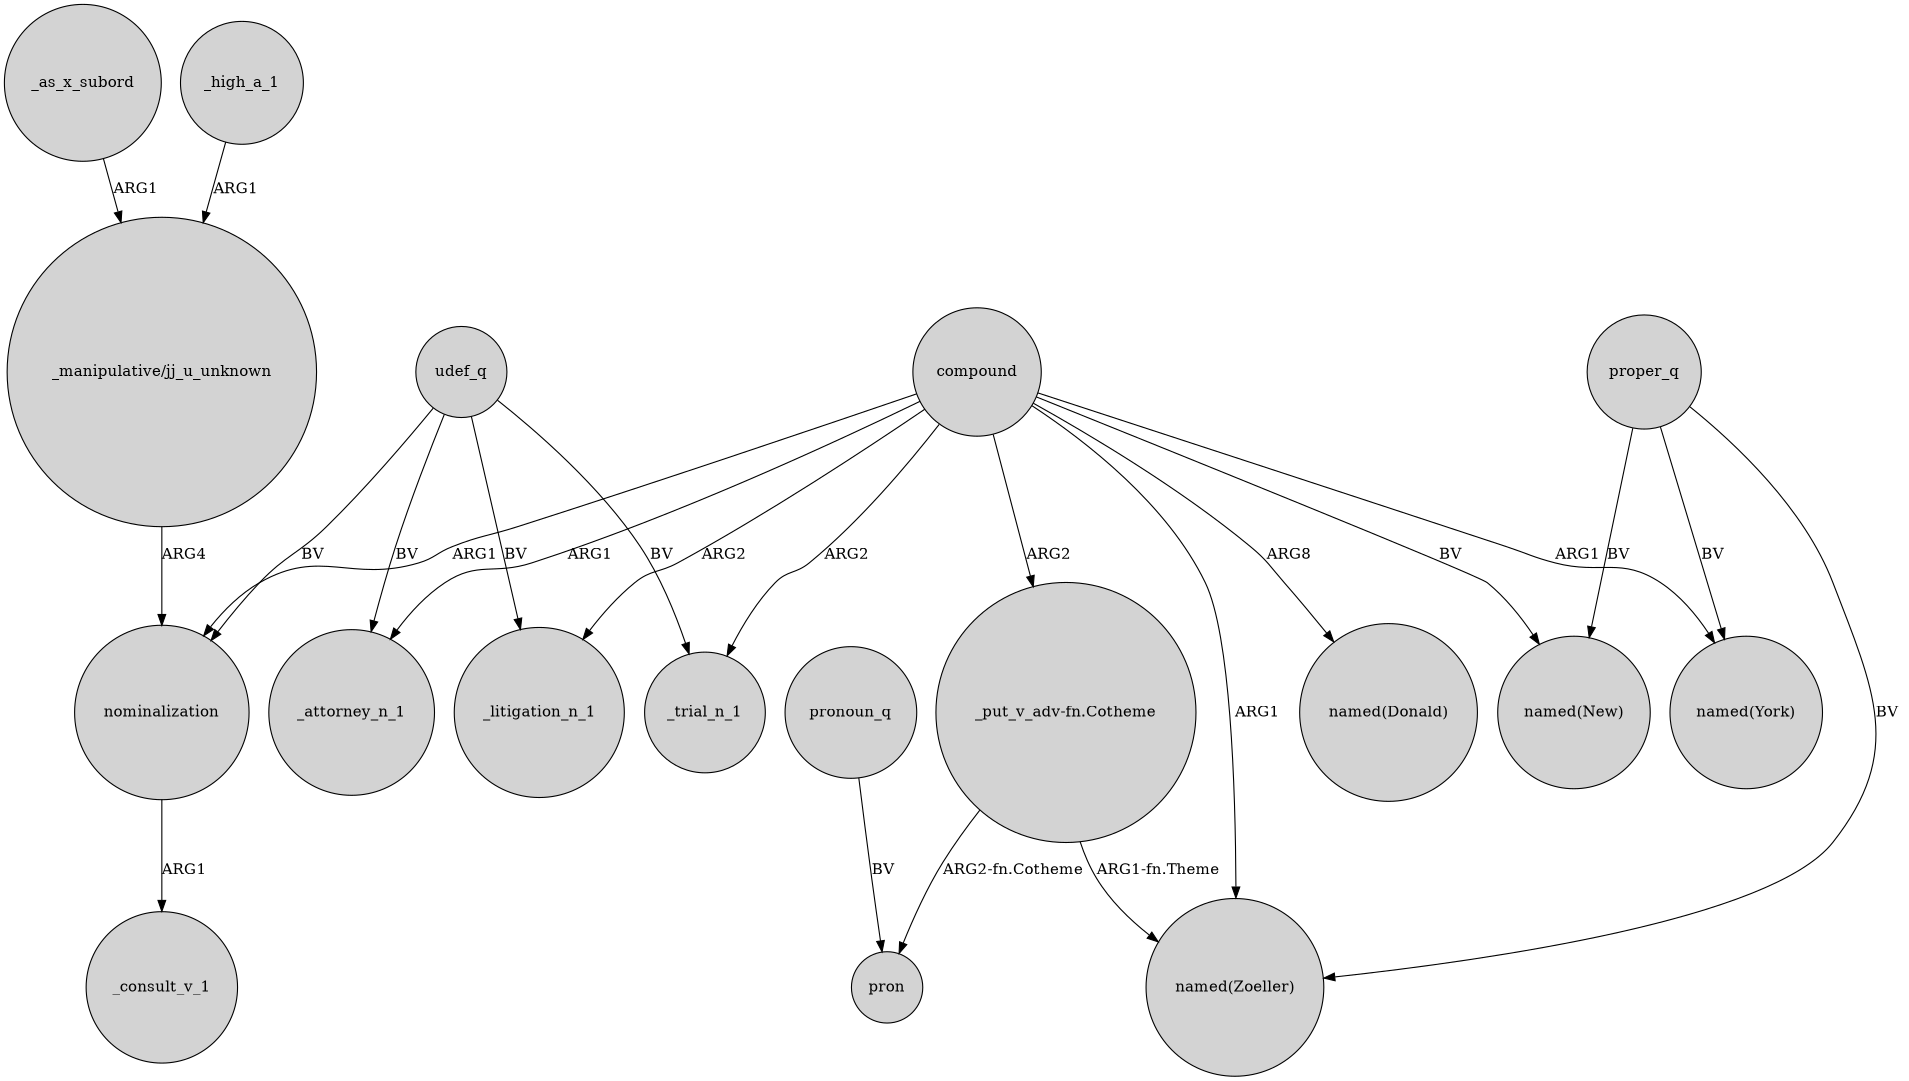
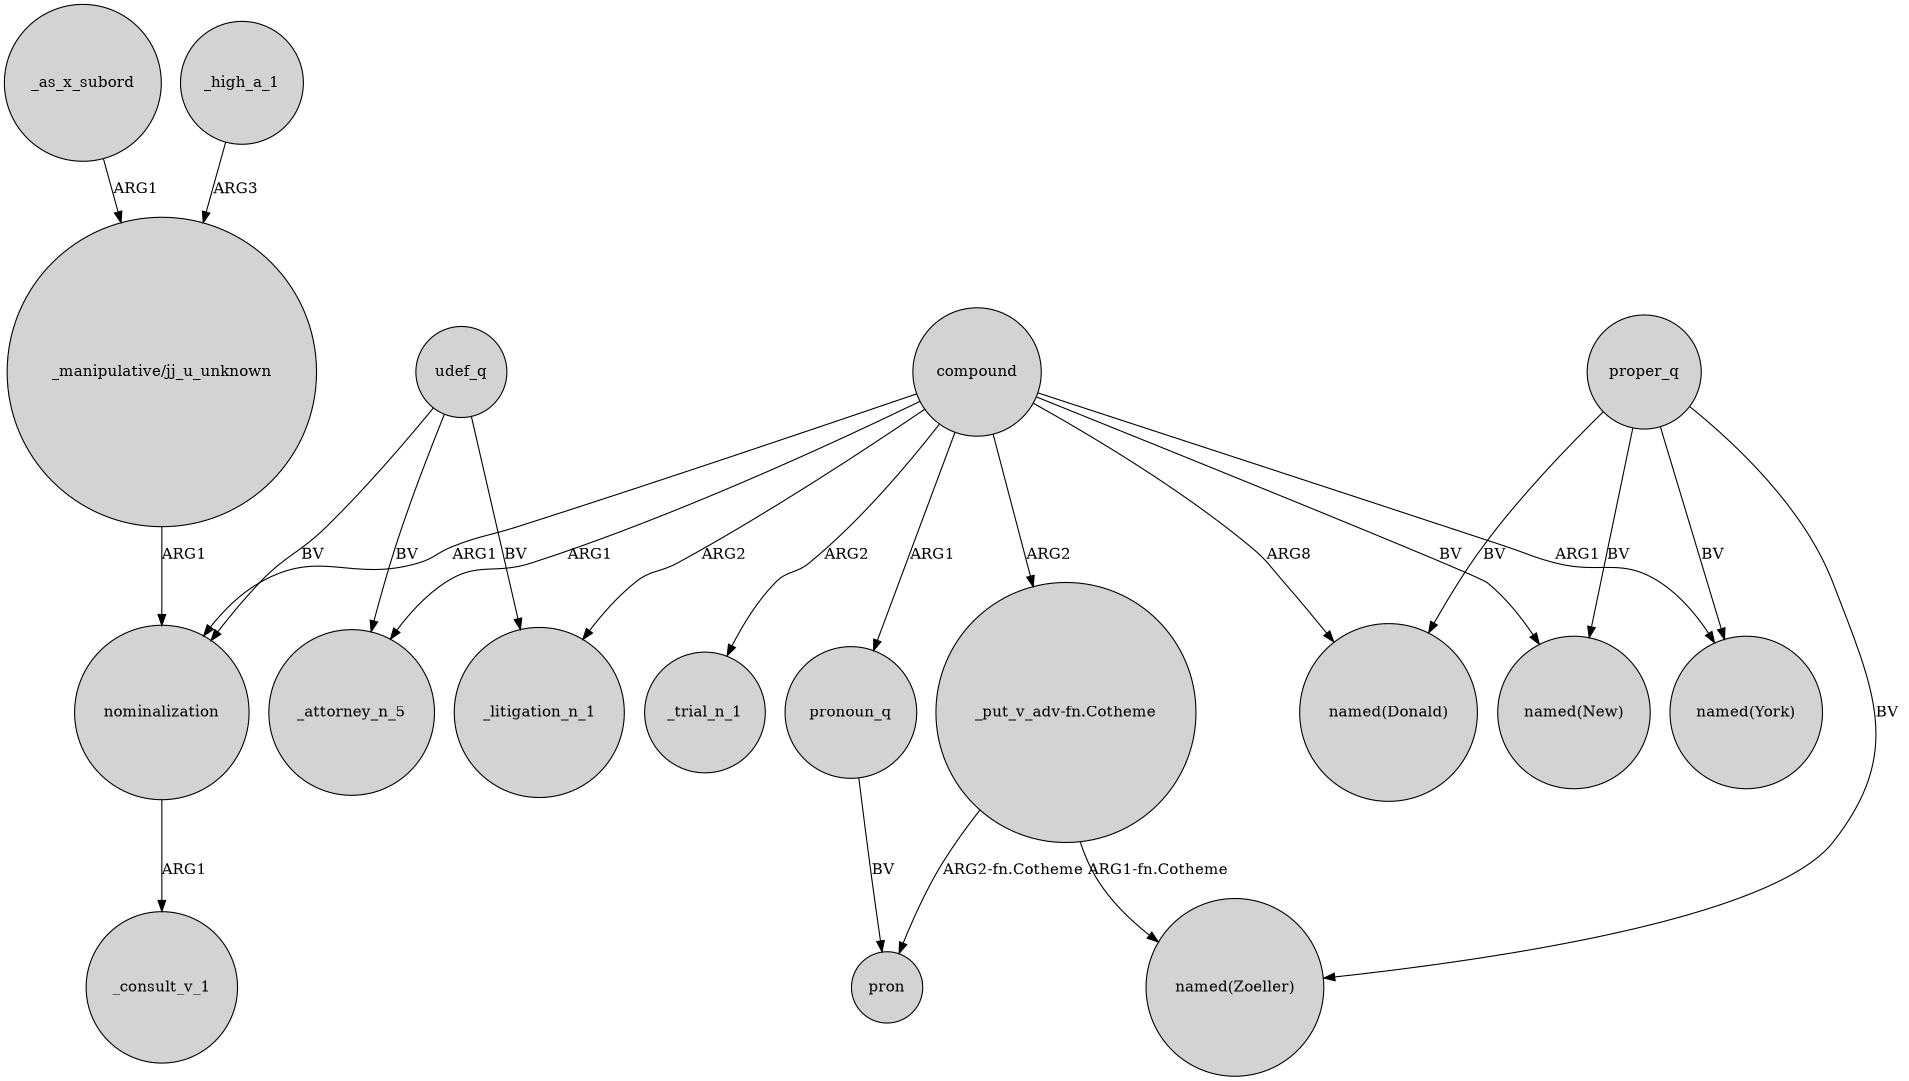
(236, 189) -> (236, 189)
(610, 507) -> none
none -> (1511, 511)
(184, 555) -> (184, 555)
(1214, 609) -> (916, 536)
(352, 712) -> (352, 712)
(1158, 870) -> (1158, 870)
